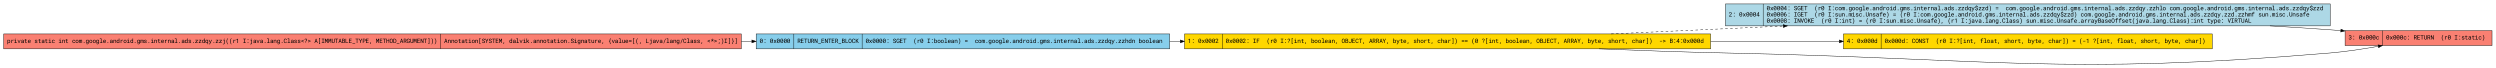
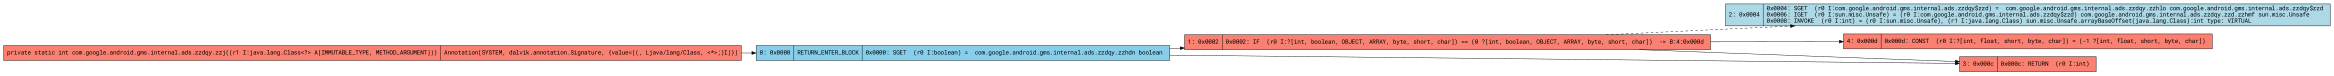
(2305, 28) -> (1563, 59)
(2437, 38) -> (2047, 64)
(1448, 41) -> (1448, 42)
(2028, 41) -> (2028, 41)
